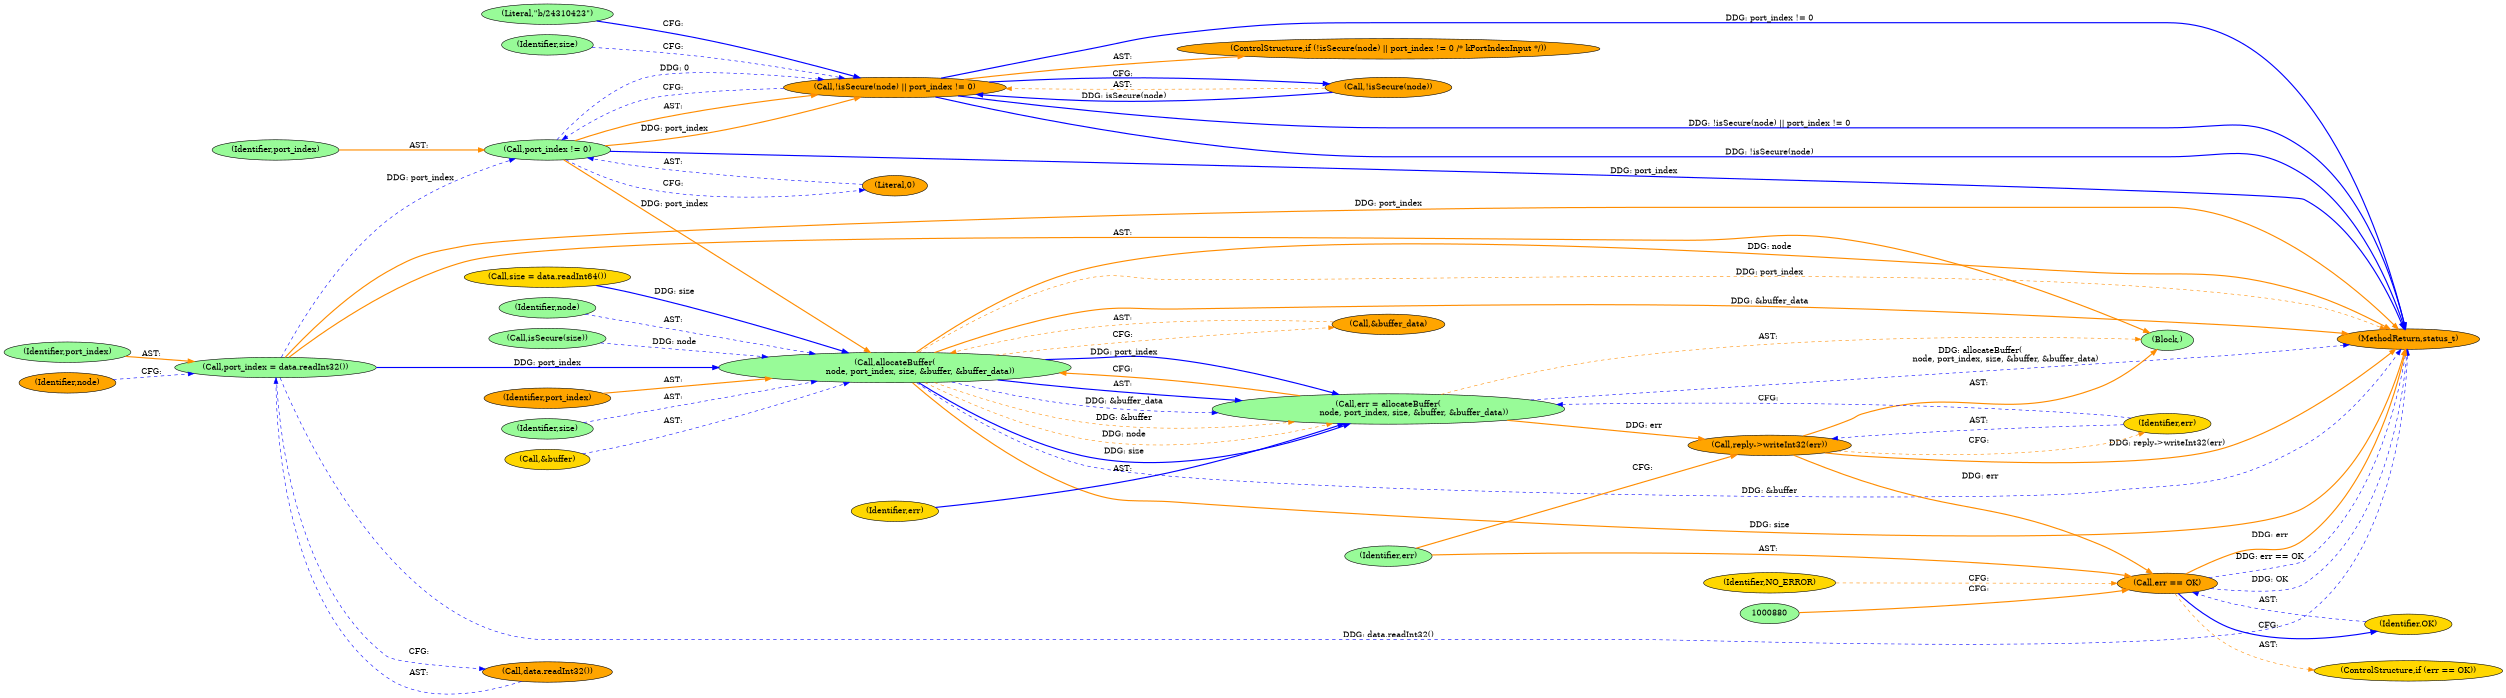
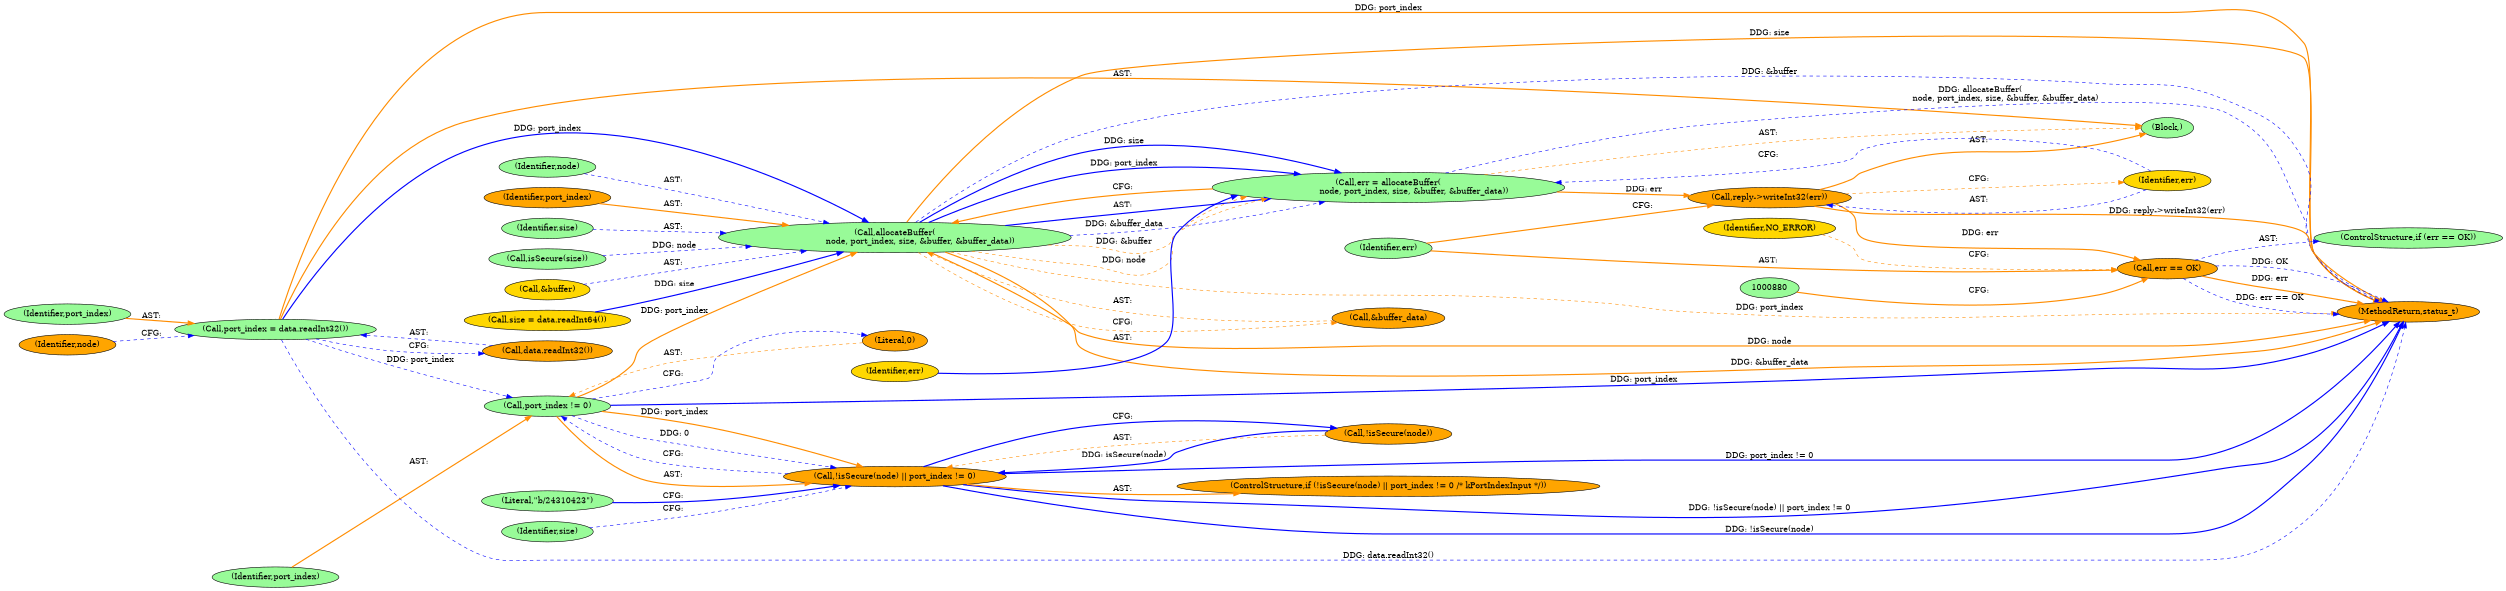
(728, 175) -> (709, 357)
(2408, 624) -> none
(2233, 648) -> (2254, 248)
(2408, 671) -> (2408, 238)
